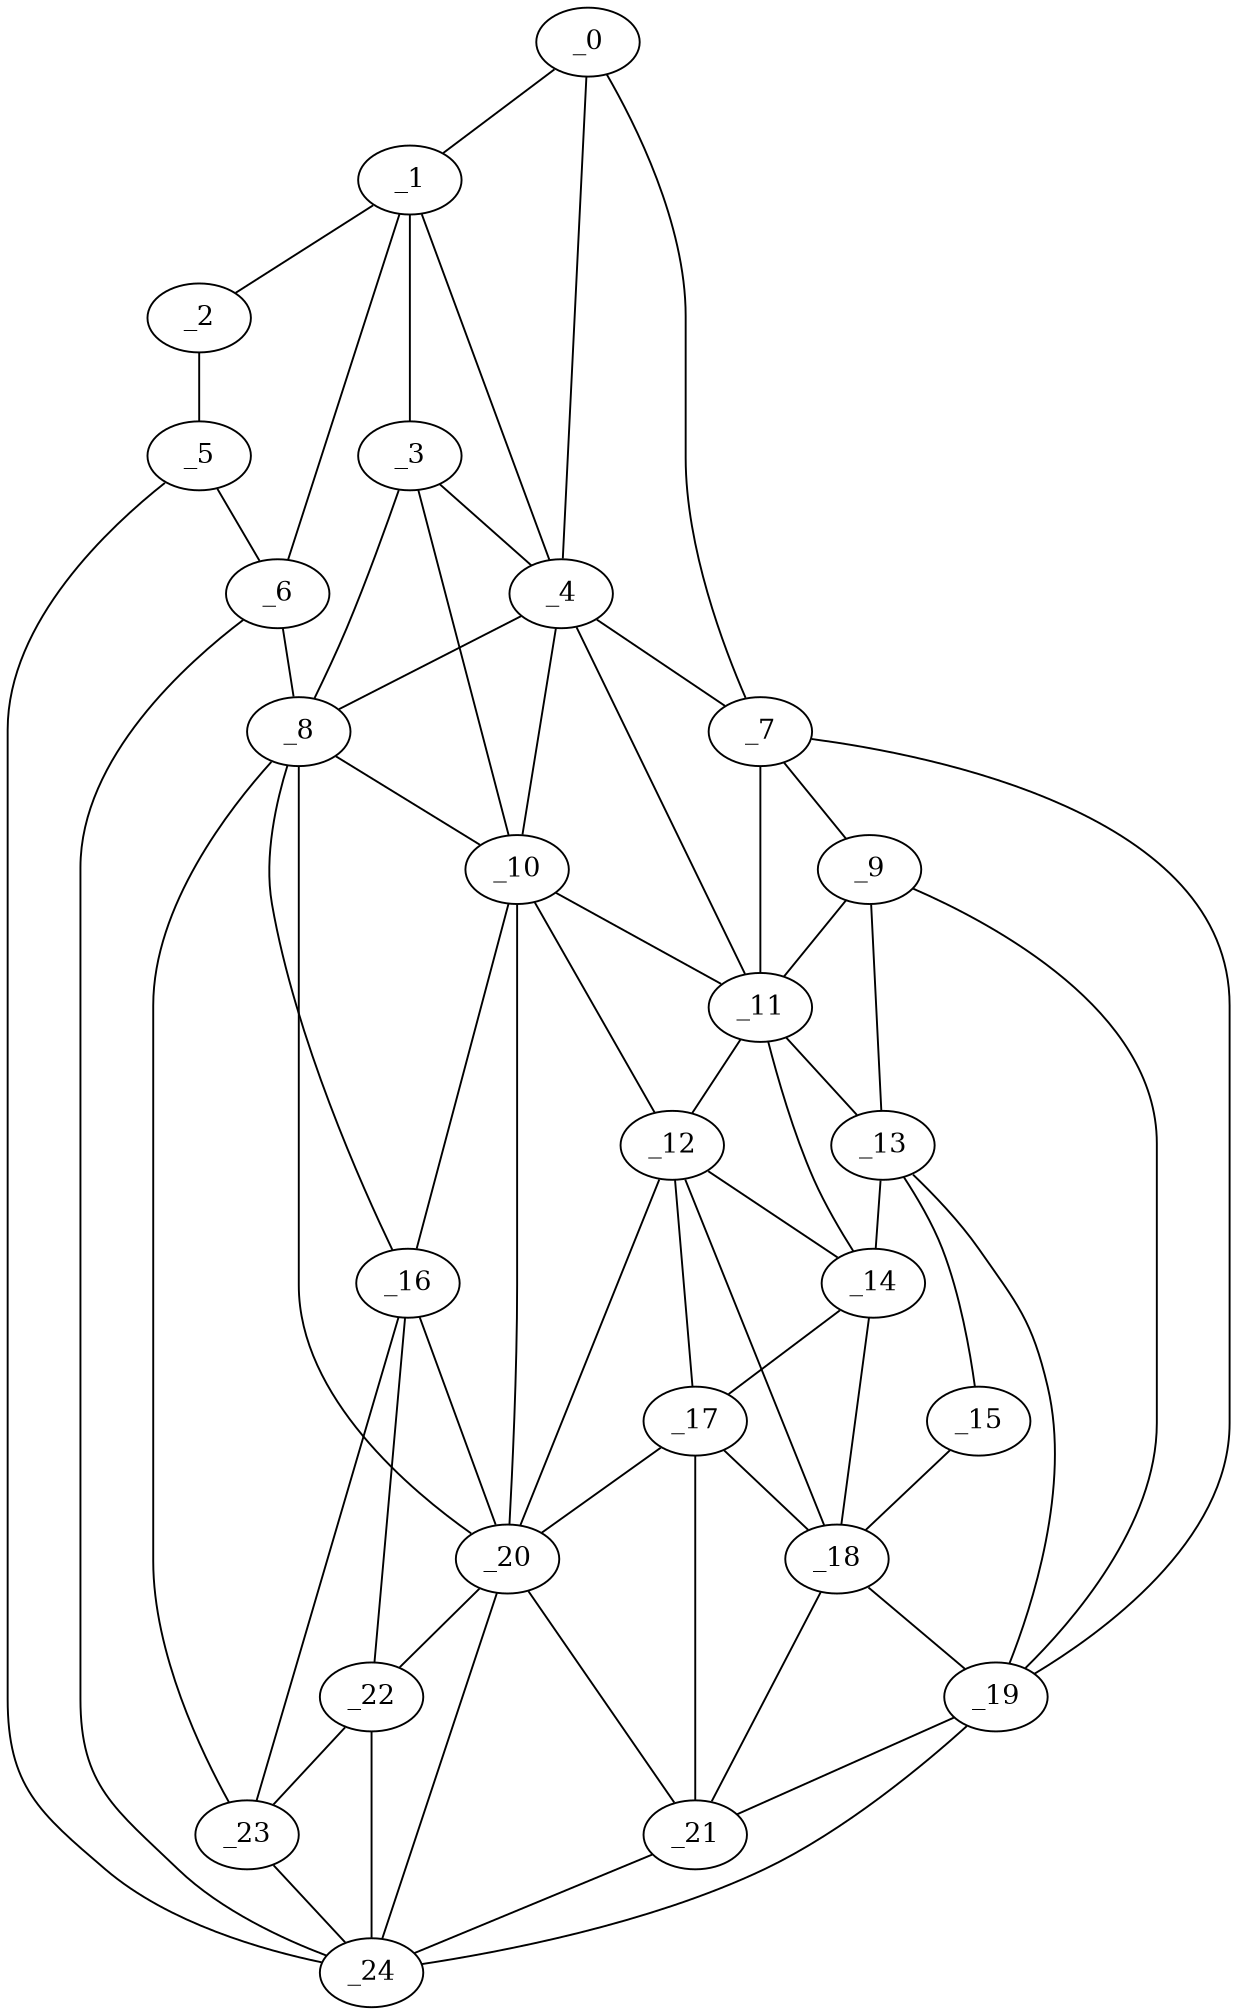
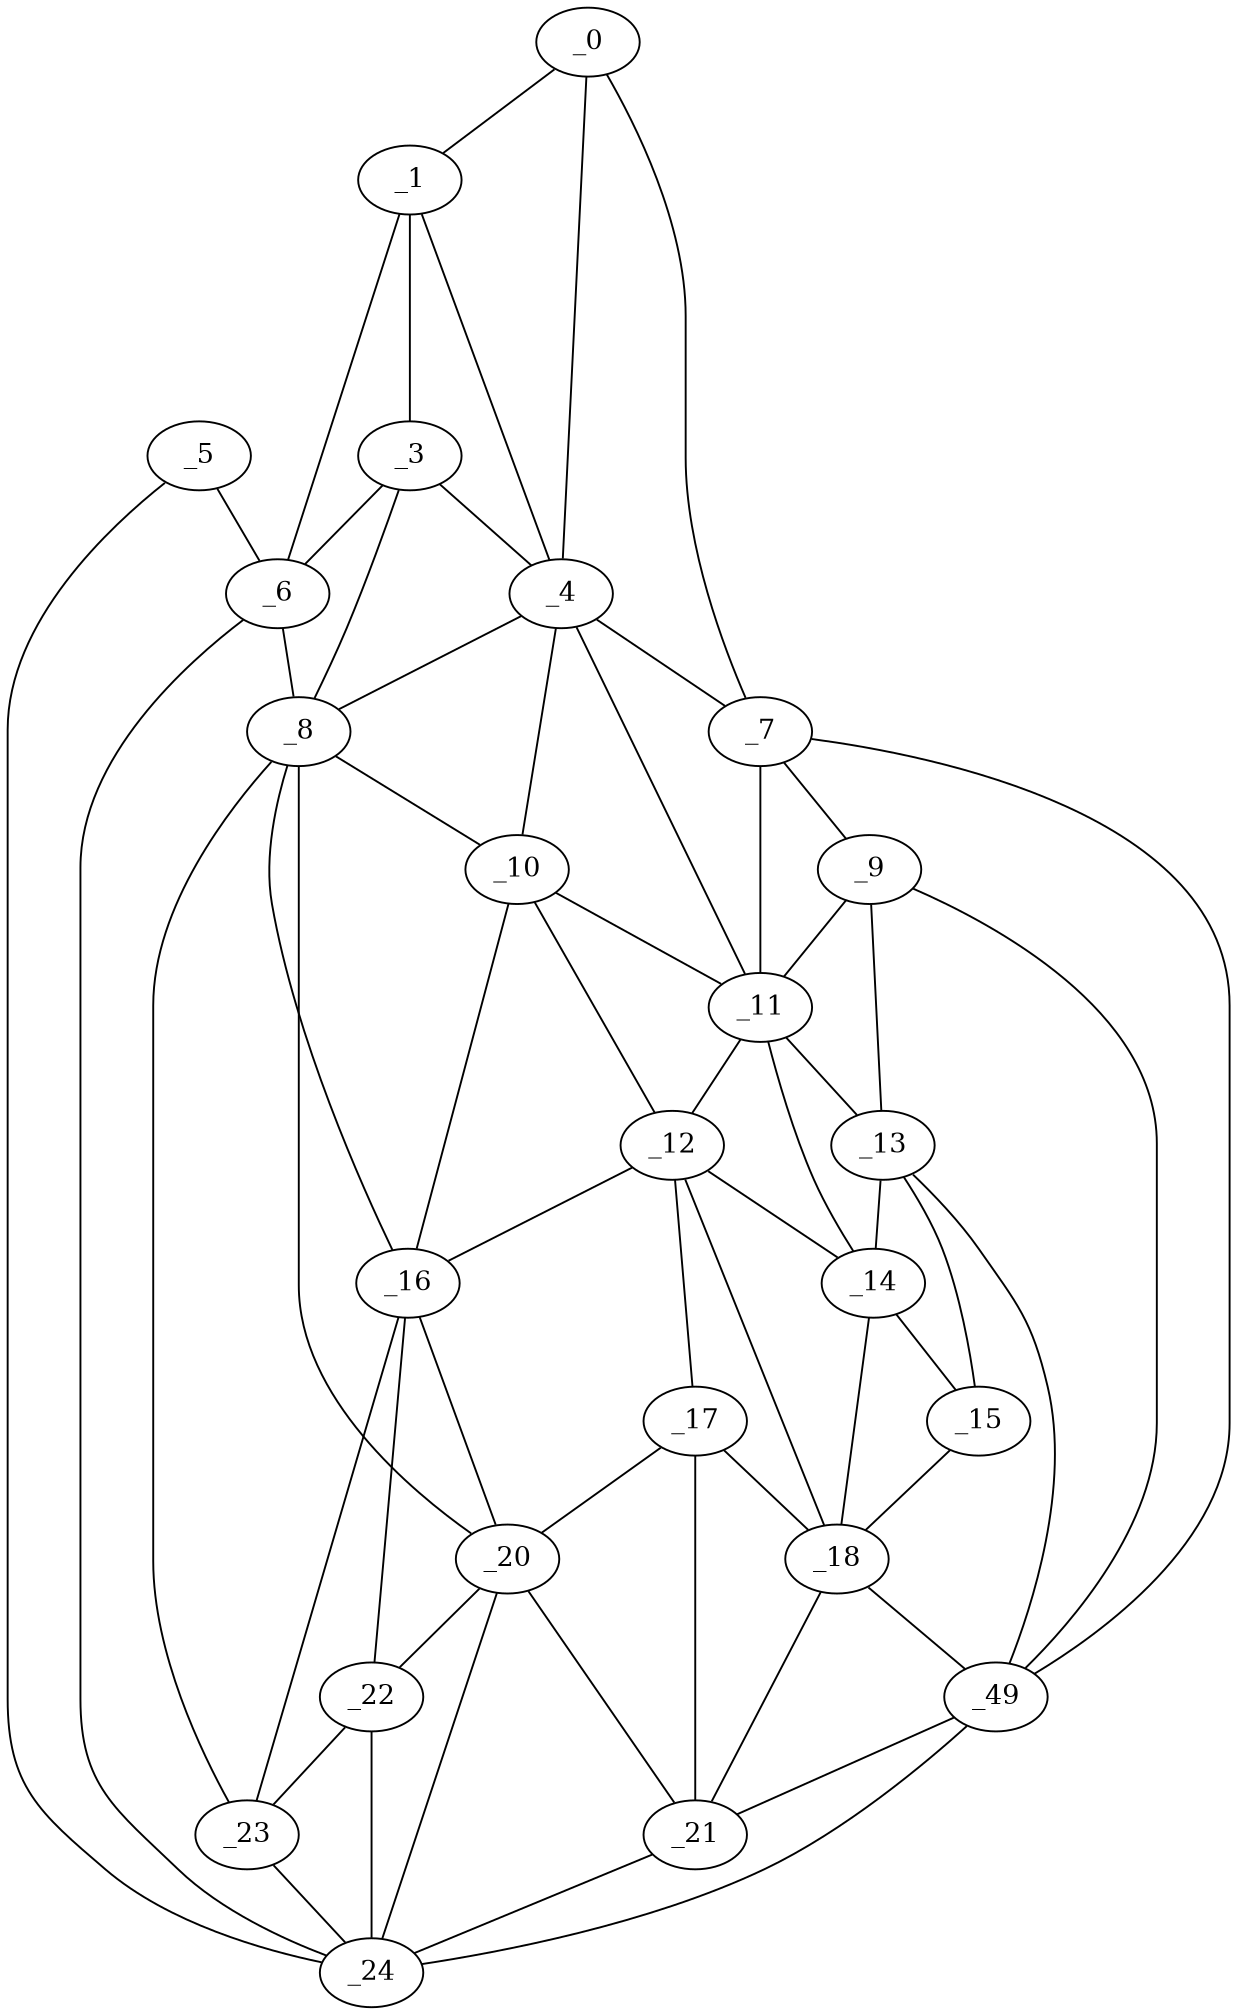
(199, 318) -> none
(463, 662) -> (344, 525)
(517, 1214) -> none
(590, 1352) -> (540, 1214)
(784, 1352) -> (926, 1352)
(996, 1697) -> (996, 1697)
